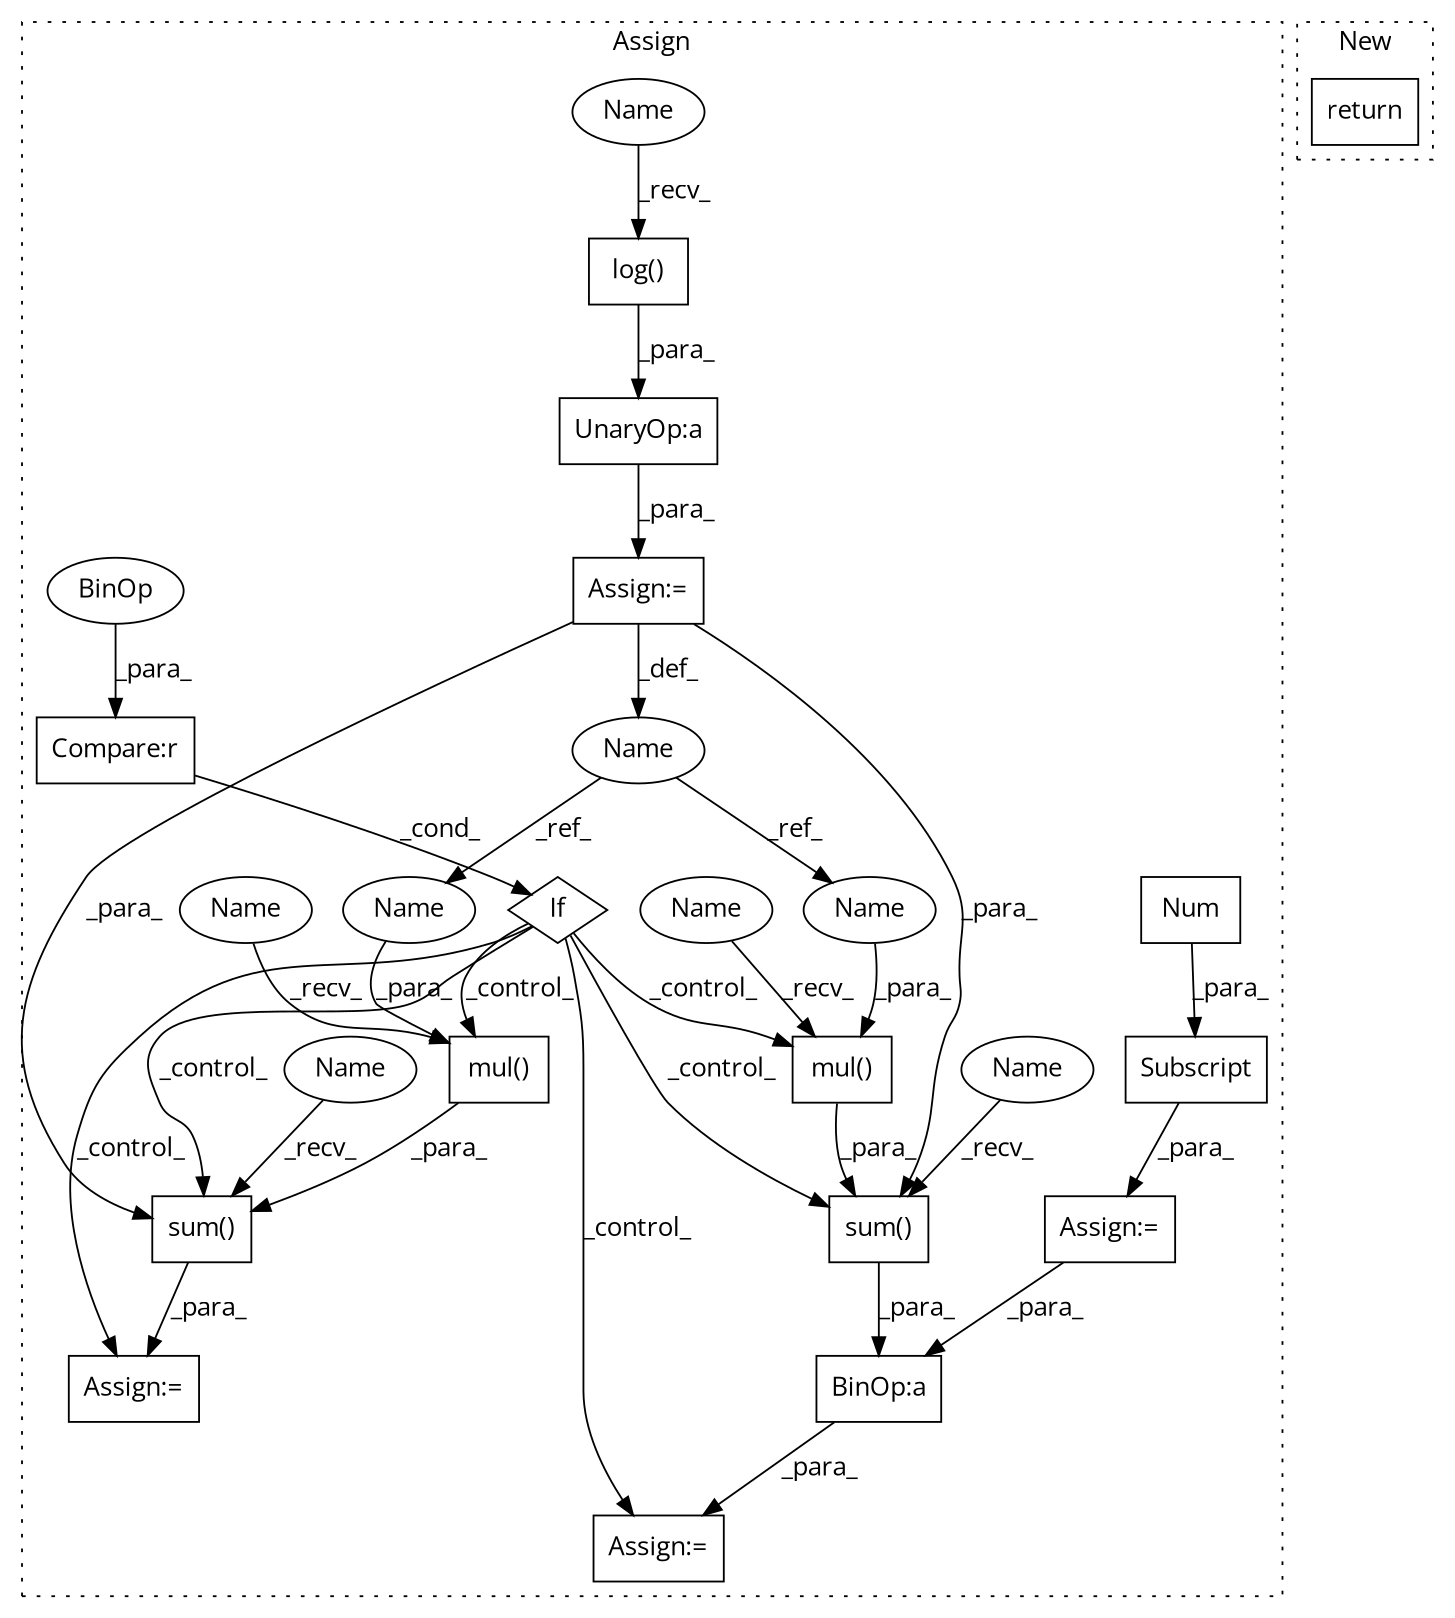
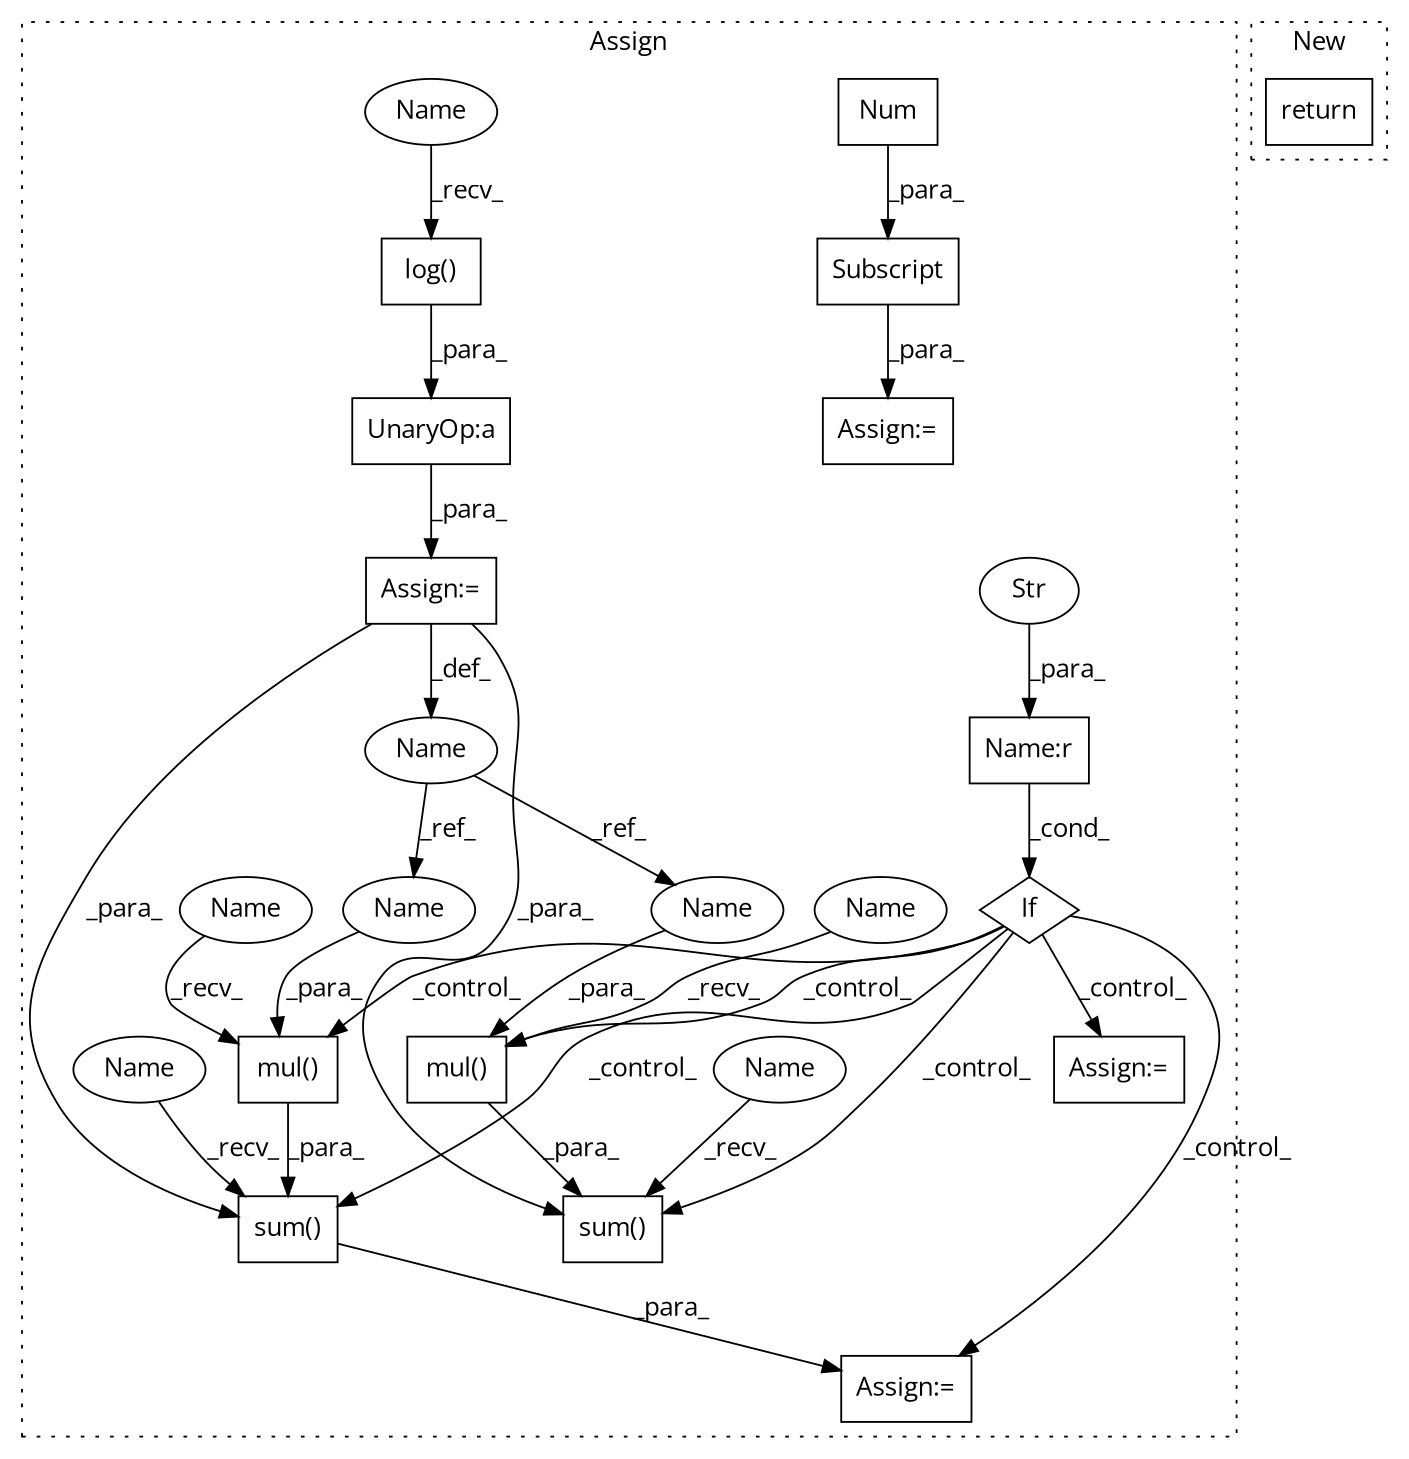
(116, 591) -> (1029, 591)
(116, 750) -> (1029, 750)
(879, 1389) -> none
